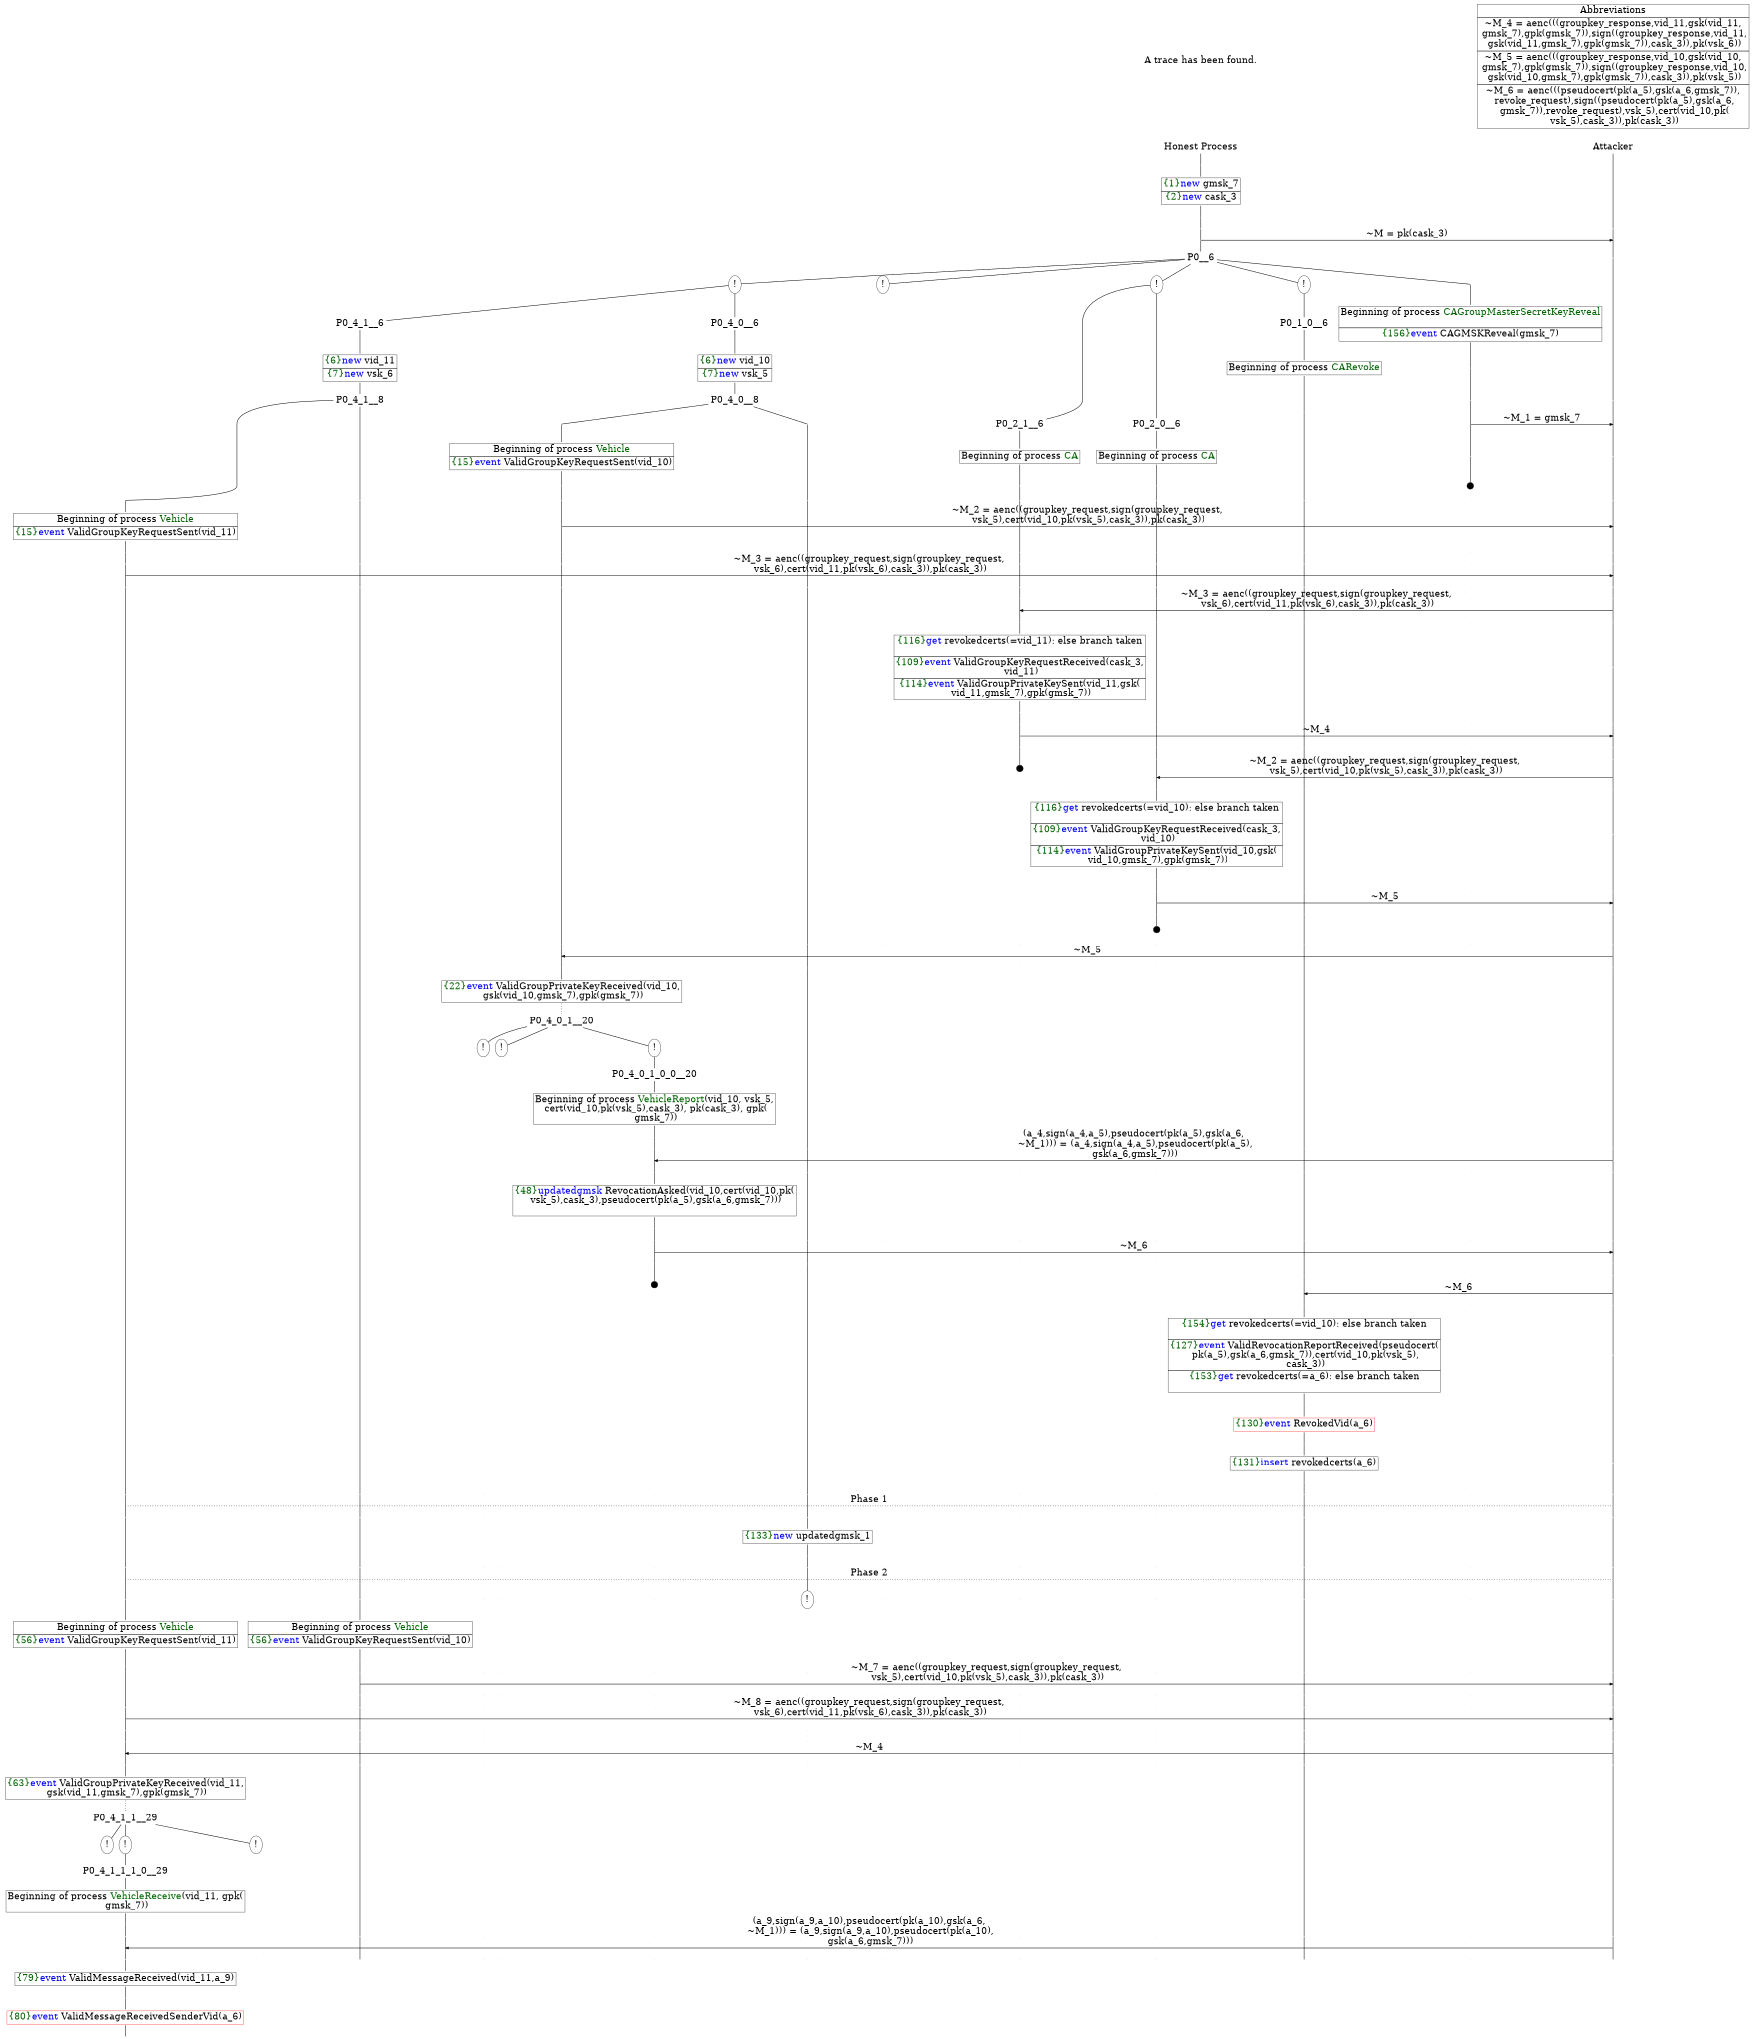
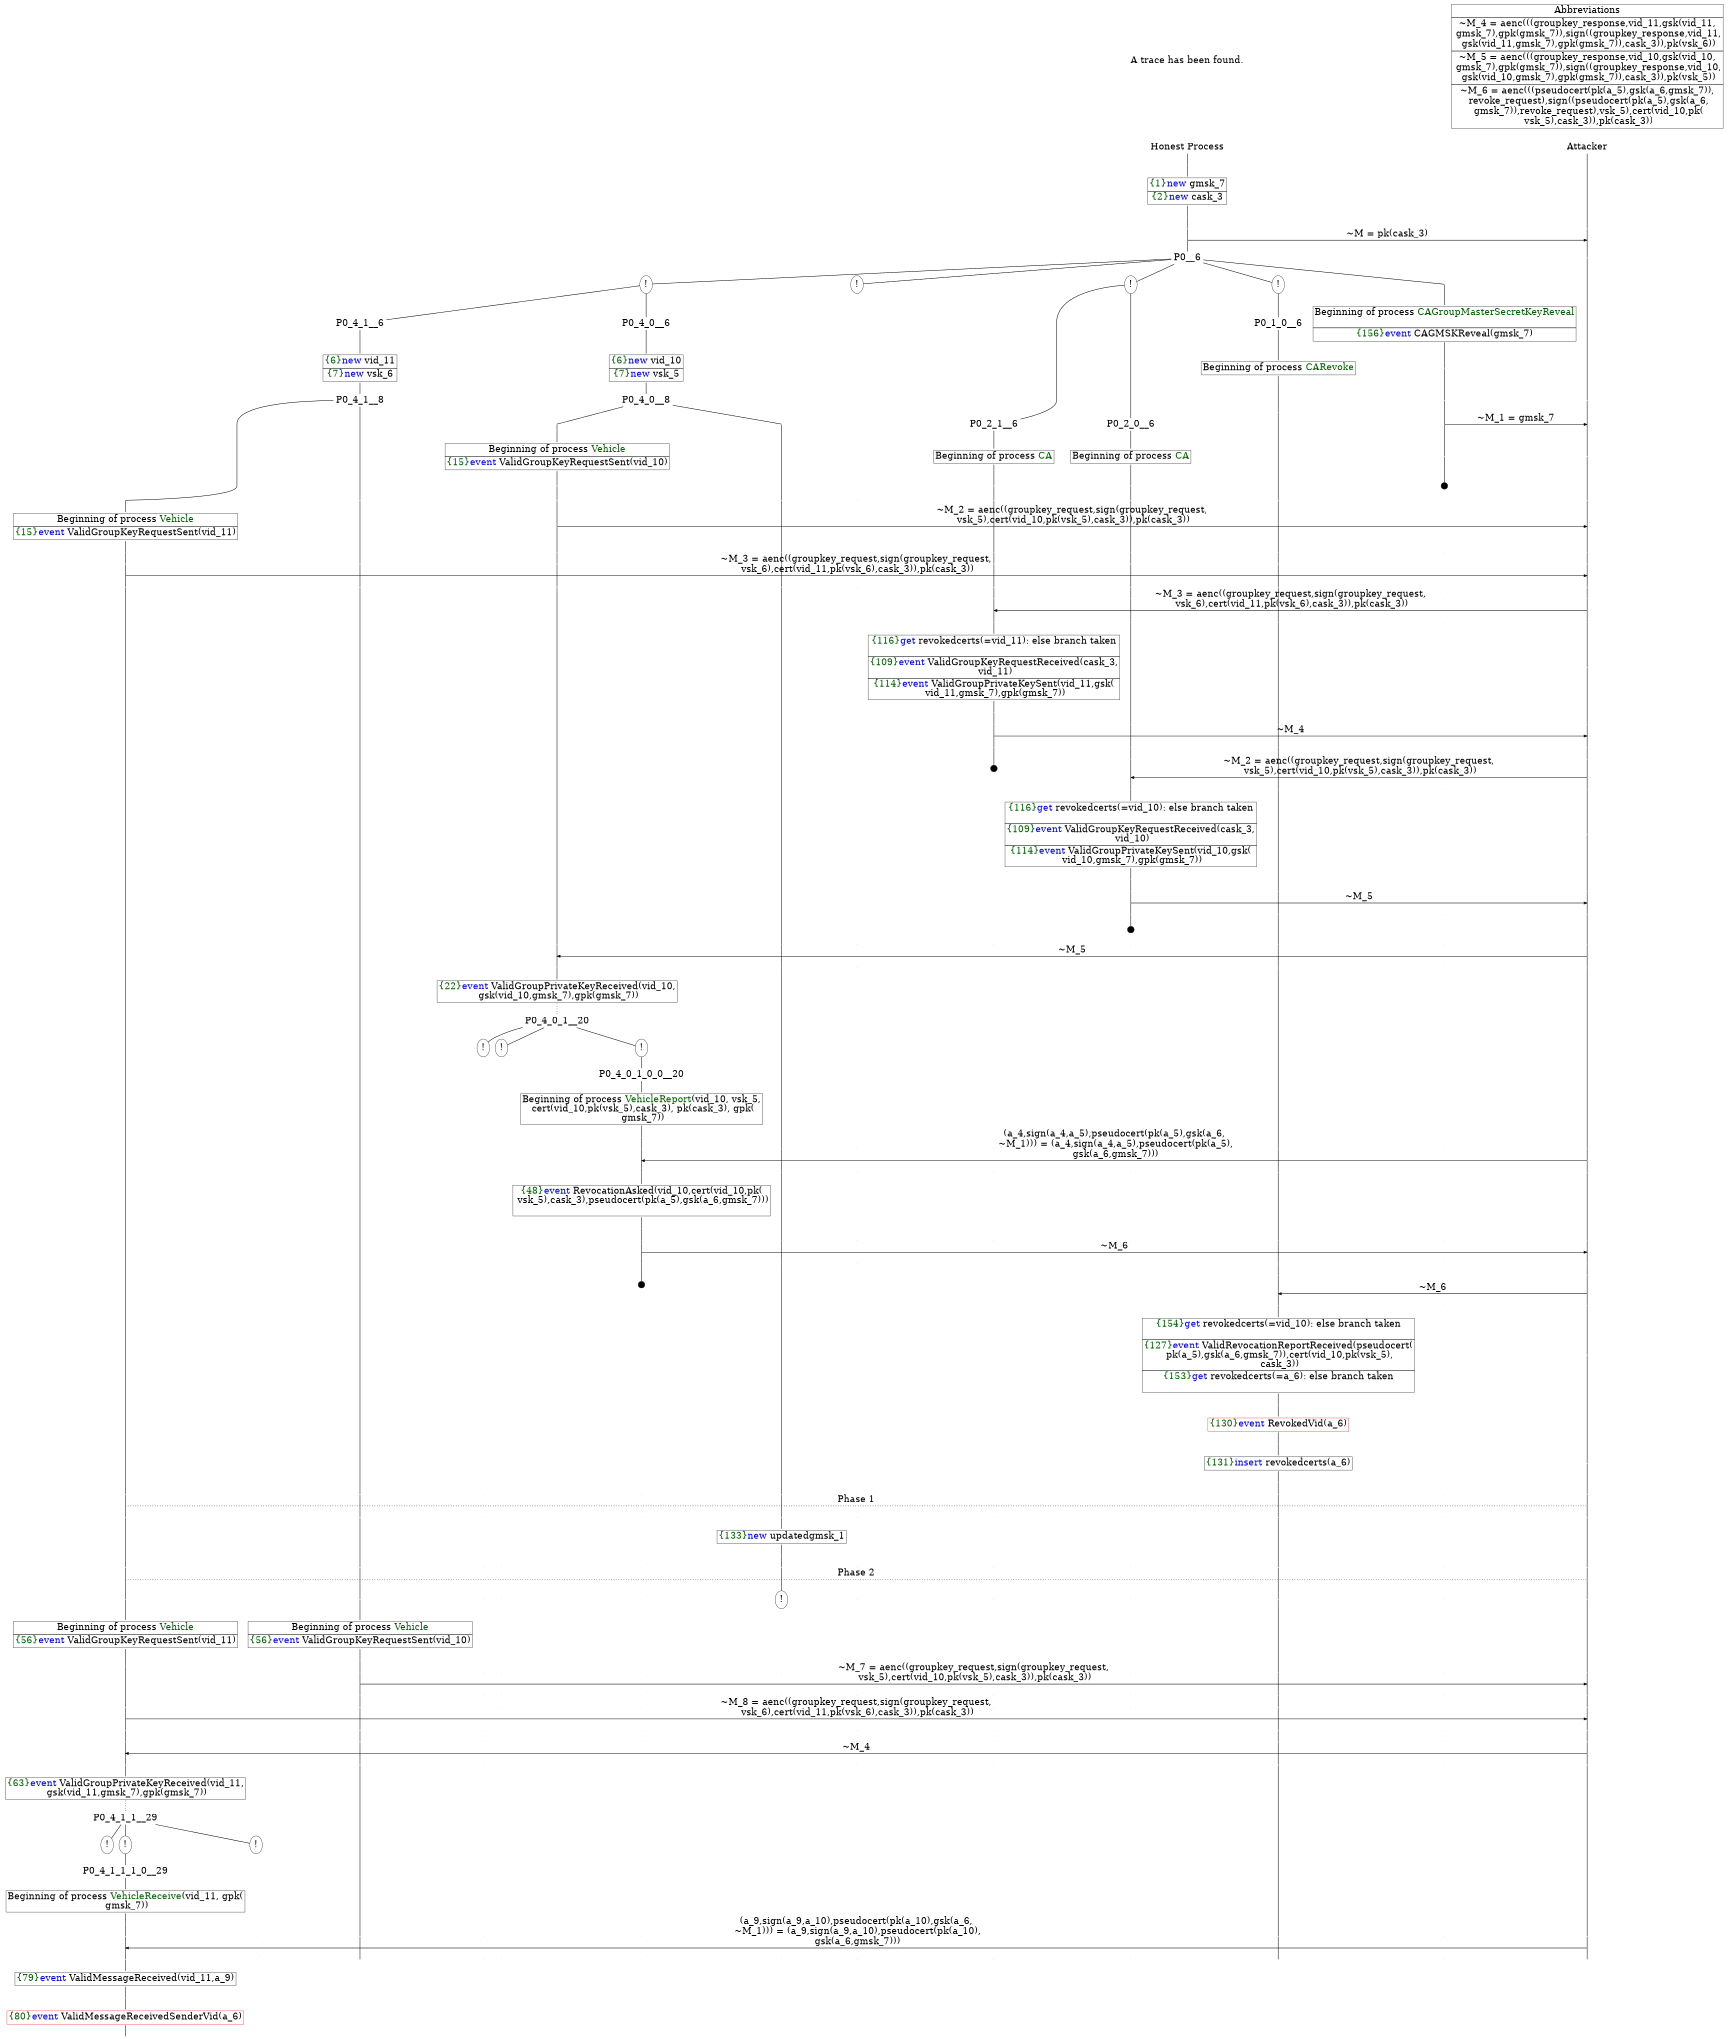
(570, 1191) -> (557, 1191)
